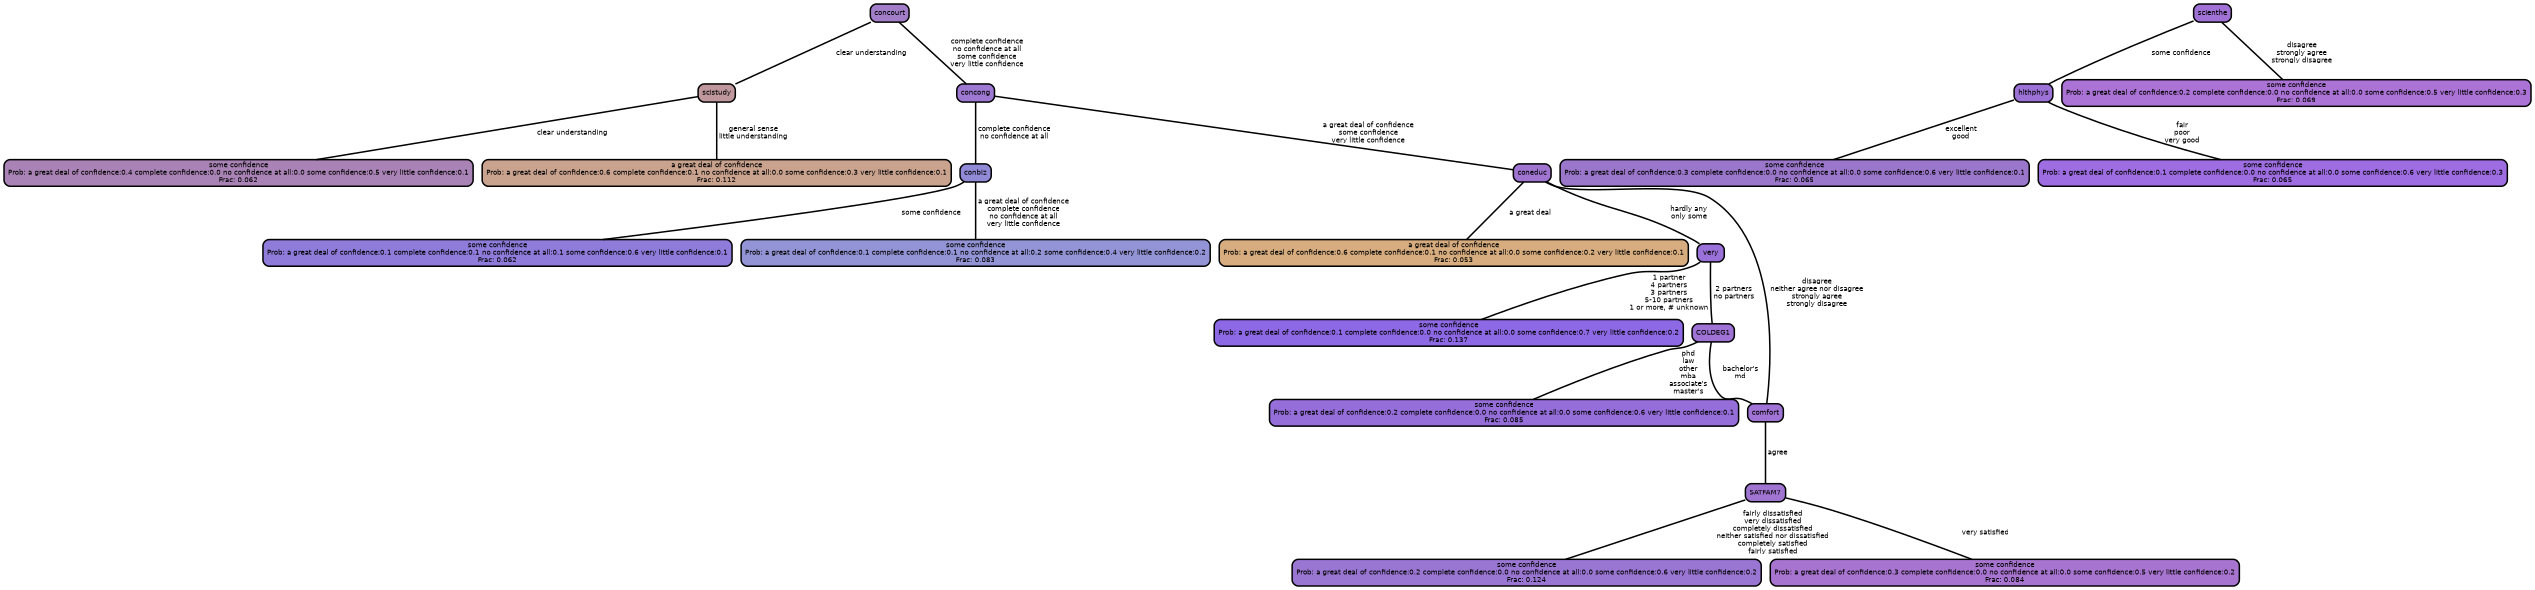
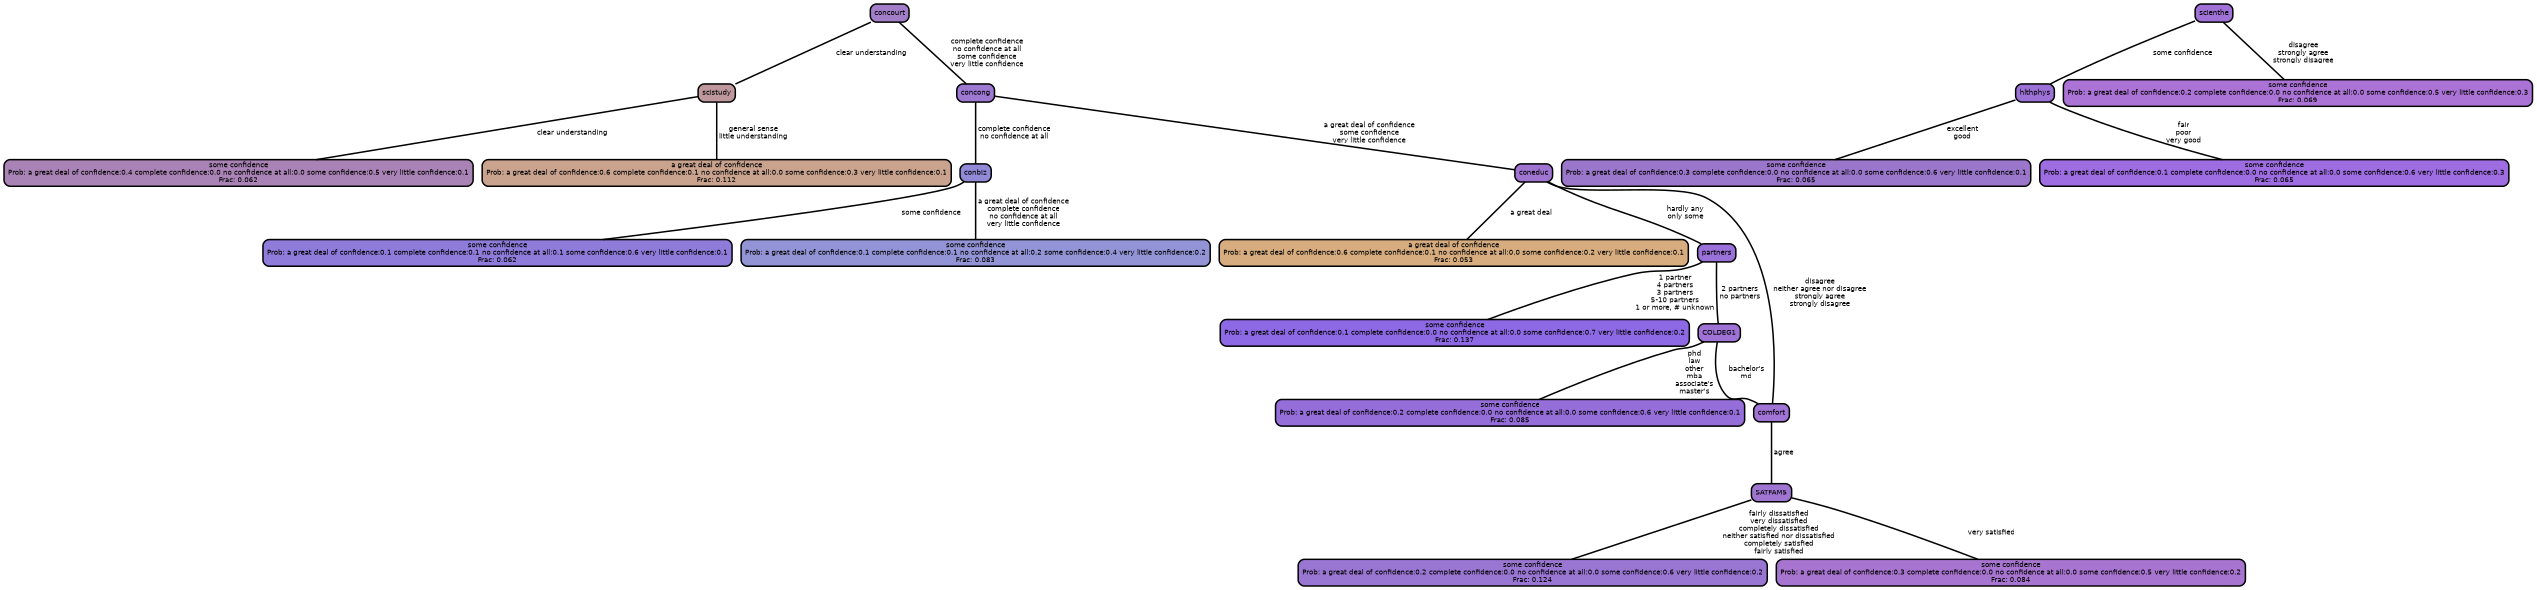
(1711, 253) -> (1717, 253)
(1766, 493) -> (1772, 493)
